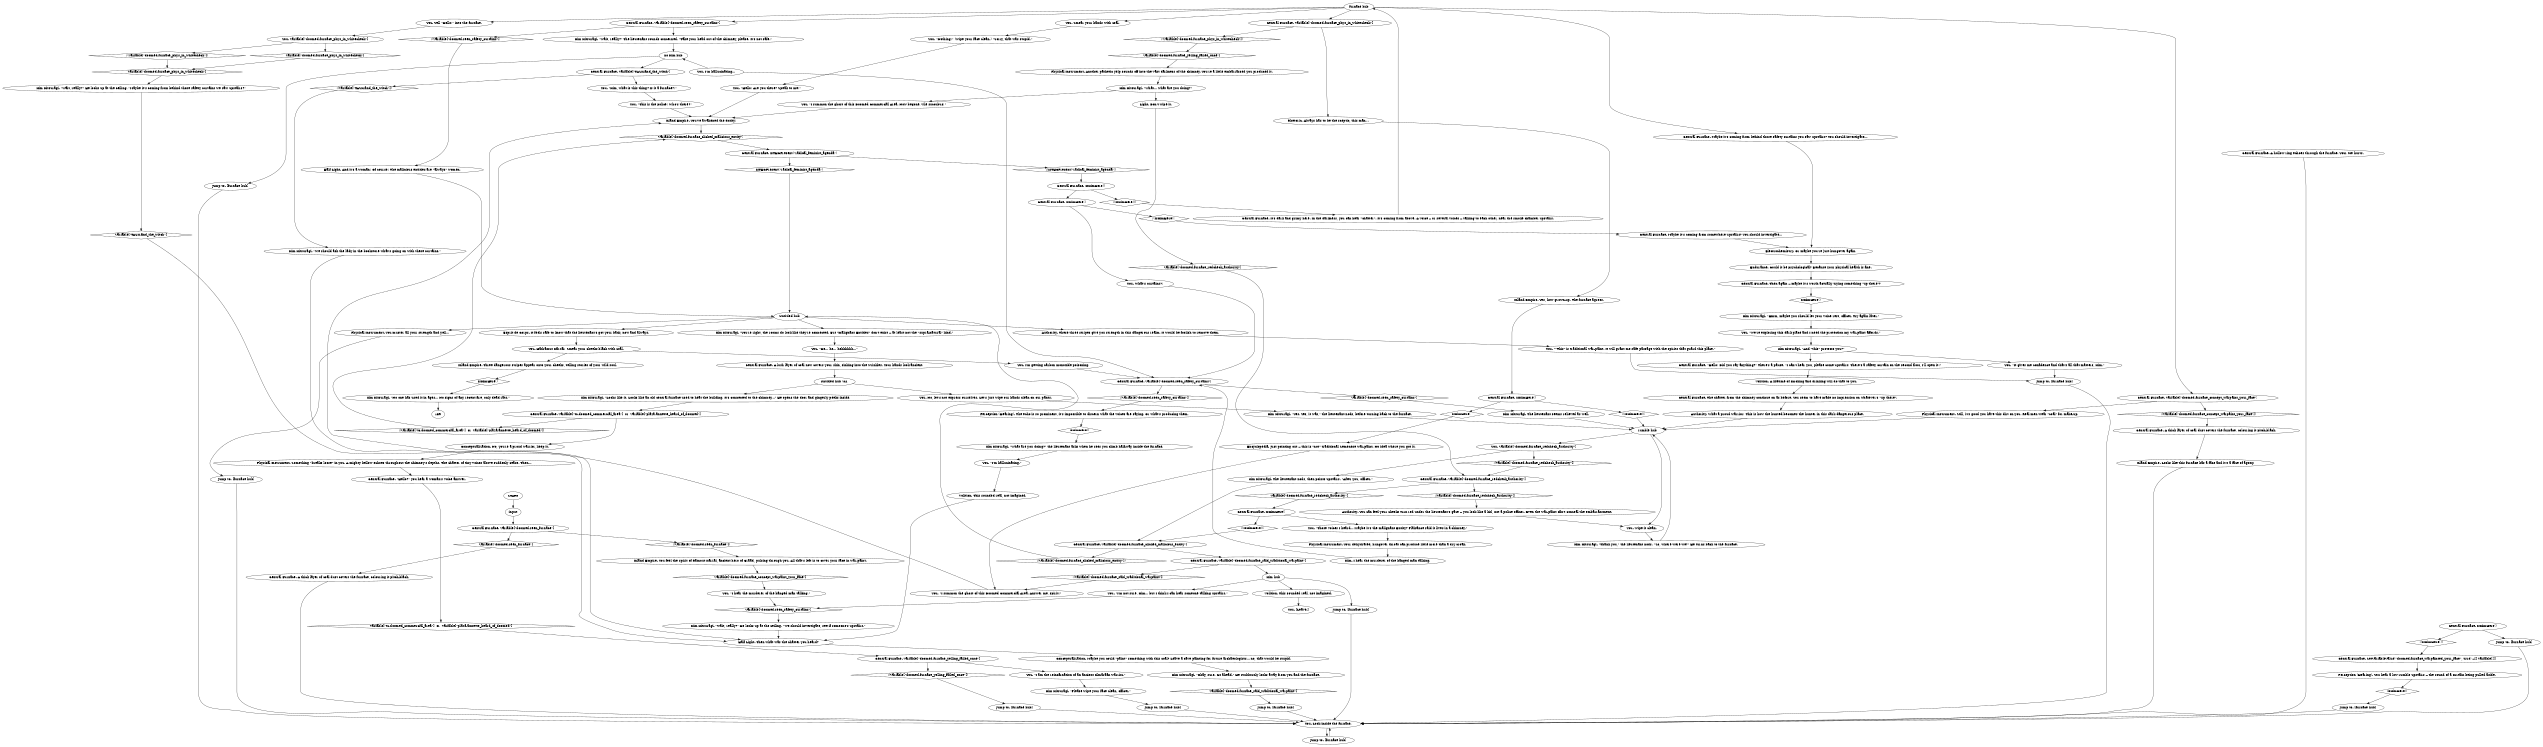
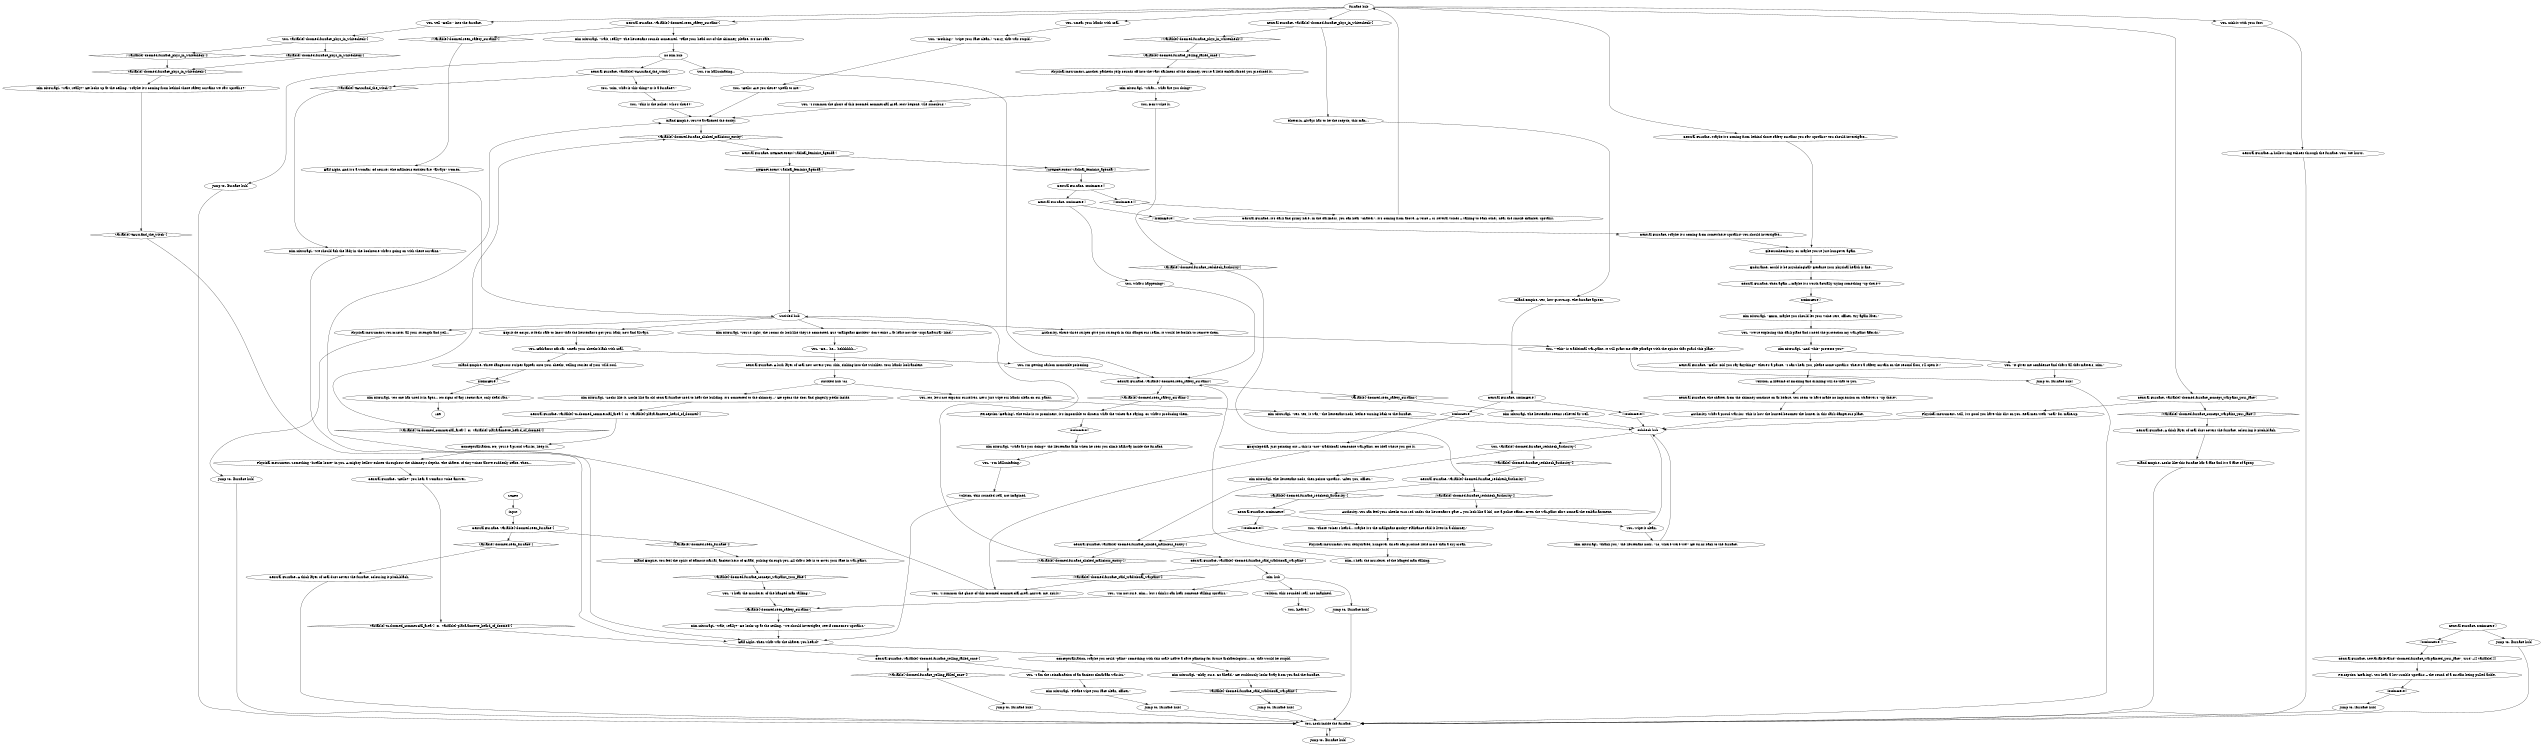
none -> (2242, 23)
(696, 64) -> (692, 63)
(1156, 105) -> (1156, 105)
(1145, 284) -> (1145, 284)
(1648, 431) -> (1648, 431)
